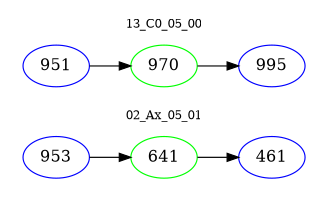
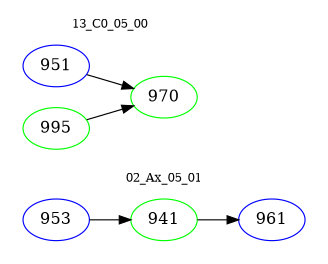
(212, 66) -> (104, 114)
(272, 66) -> (56, 128)
(164, 157) -> (164, 220)
(272, 157) -> (272, 220)
